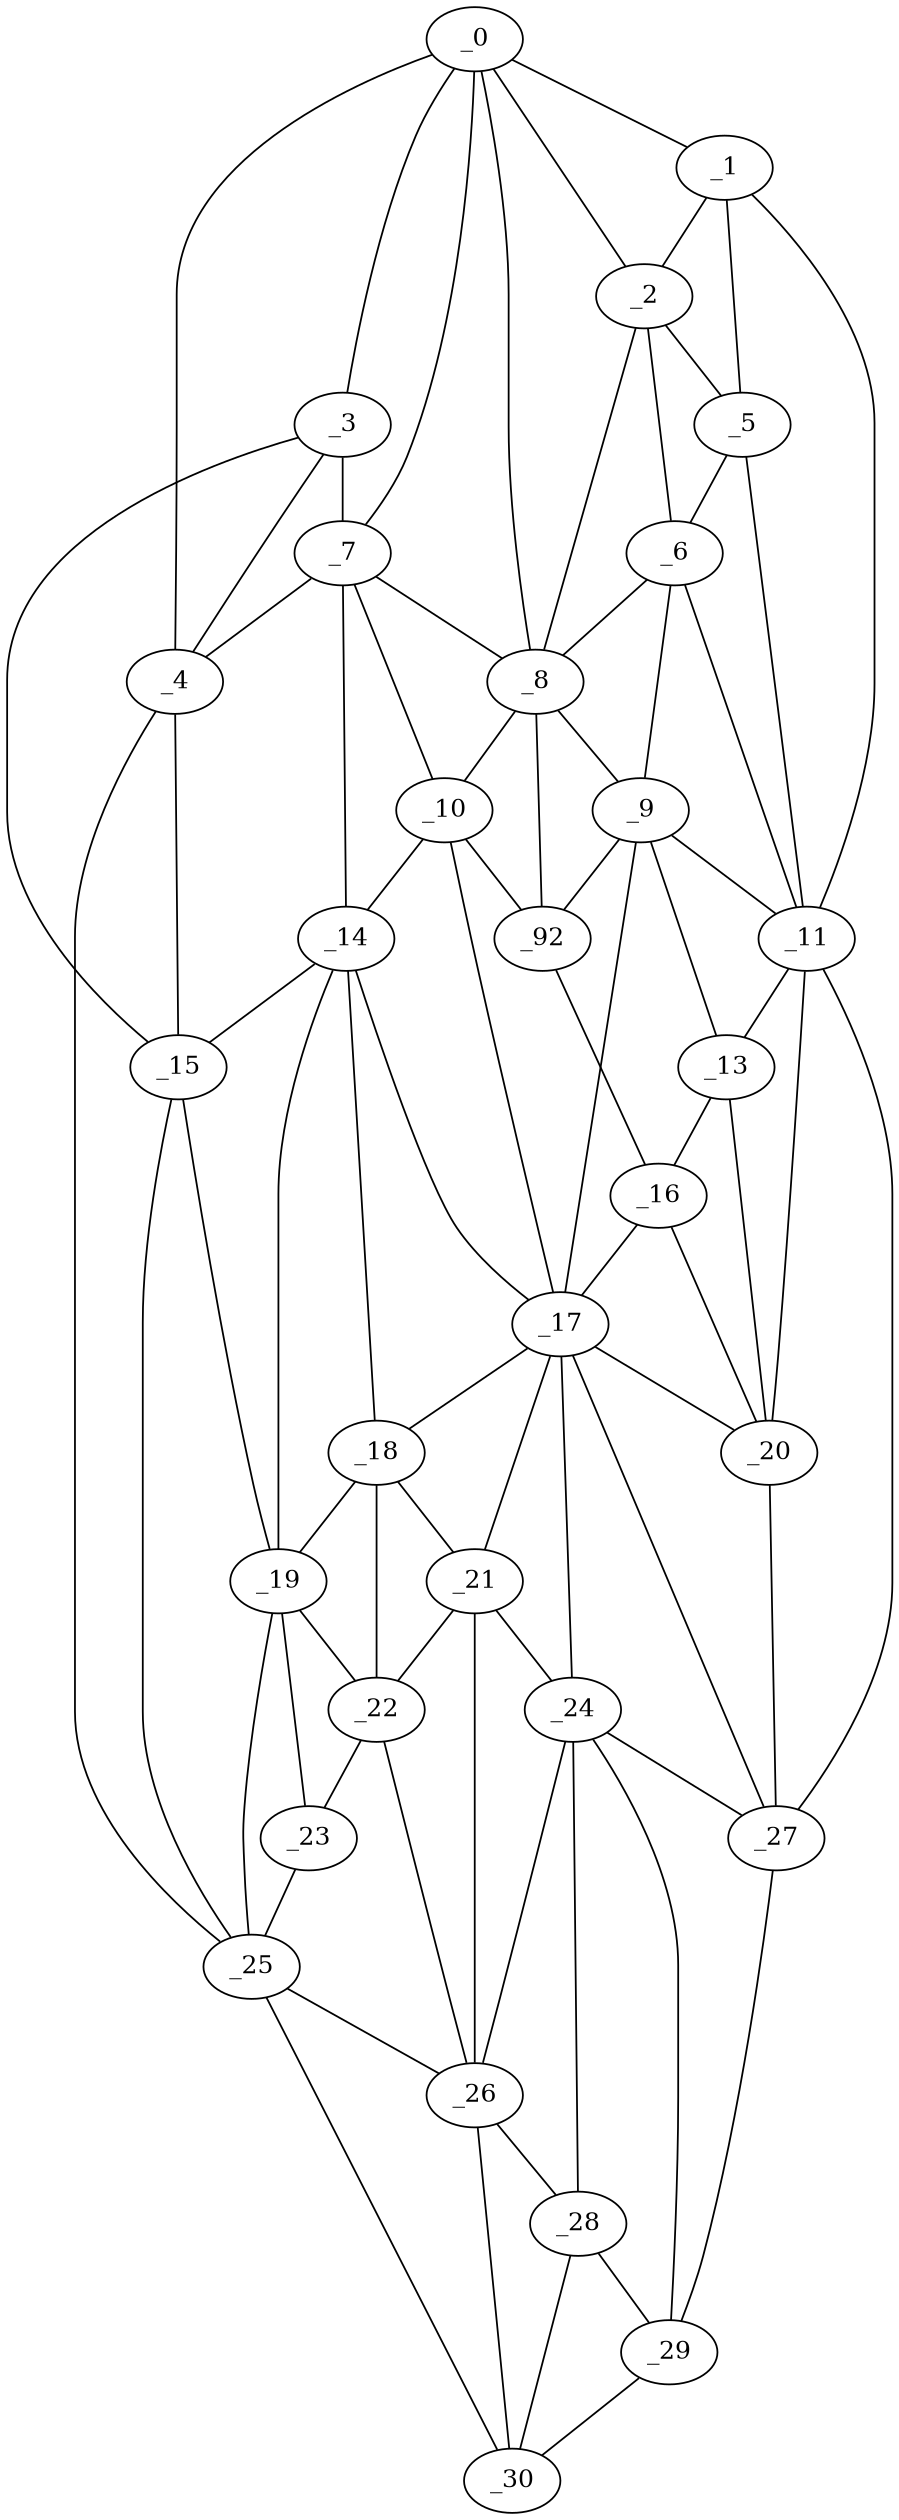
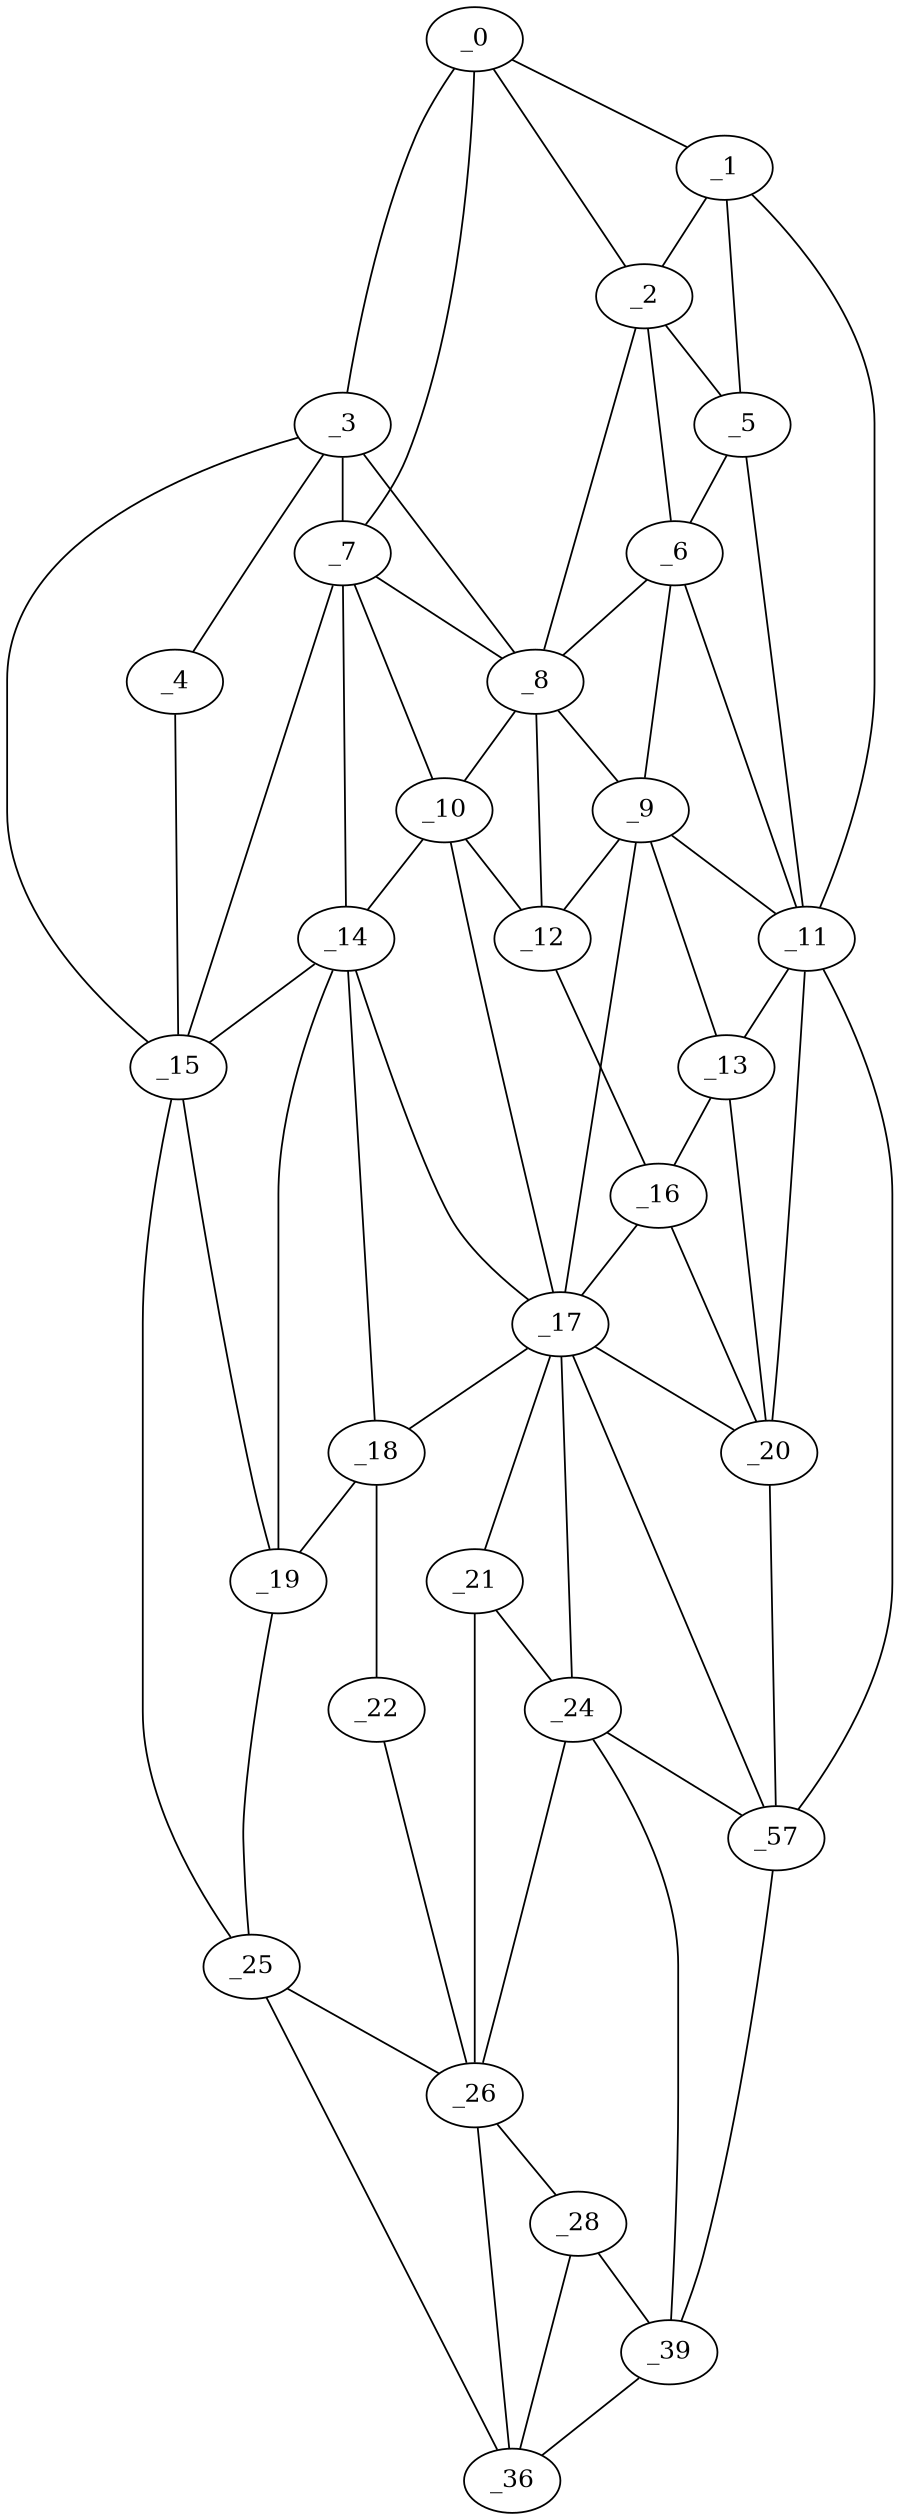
(178, 287) -> none
(509, 360) -> (439, 553)
(258, 618) -> (261, 810)
(543, 939) -> (543, 939)
(75, 1343) -> none
(426, 1517) -> none
(328, 1646) -> none
(426, 1646) -> none
(309, 1838) -> none
(776, 1838) -> (776, 1838)
(576, 1967) -> none
(669, 2352) -> (669, 2352)
(512, 2481) -> (512, 2481)
